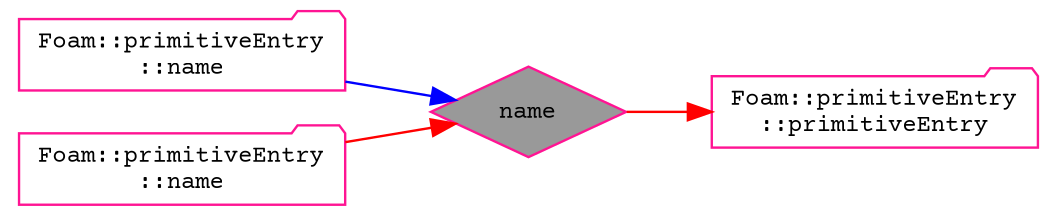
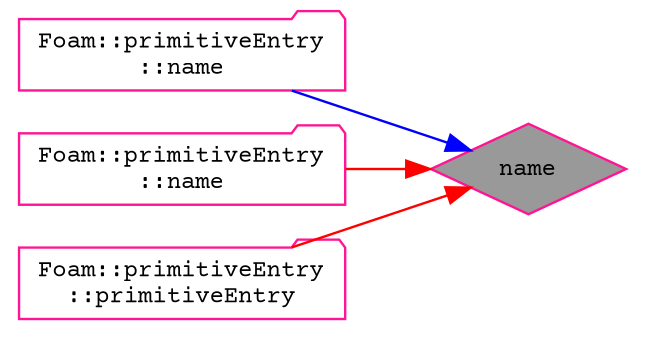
(657, 112) -> (370, 221)
